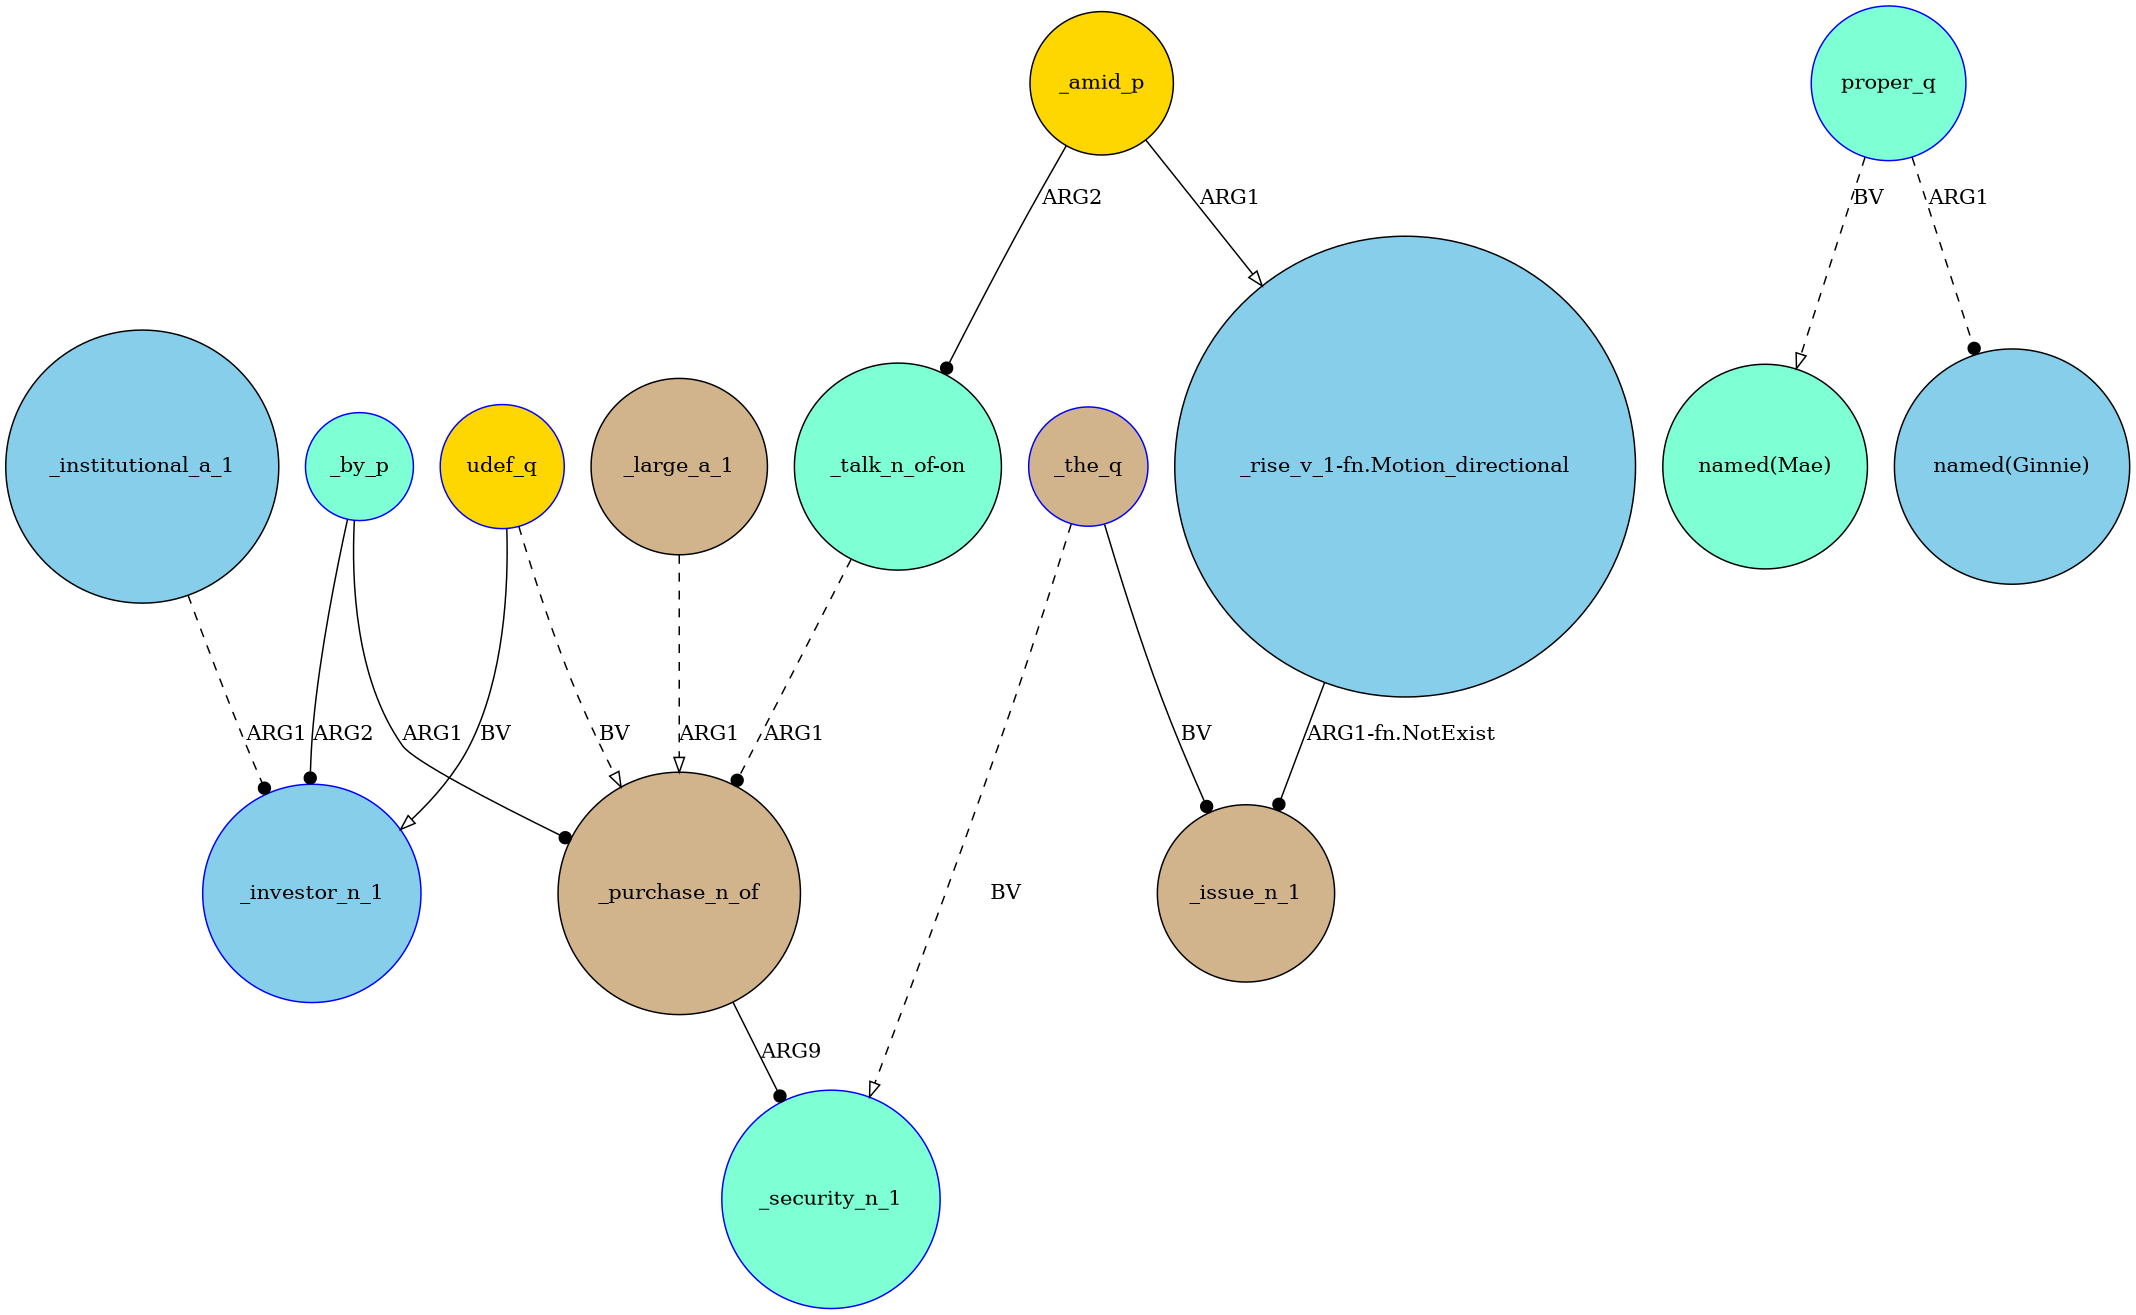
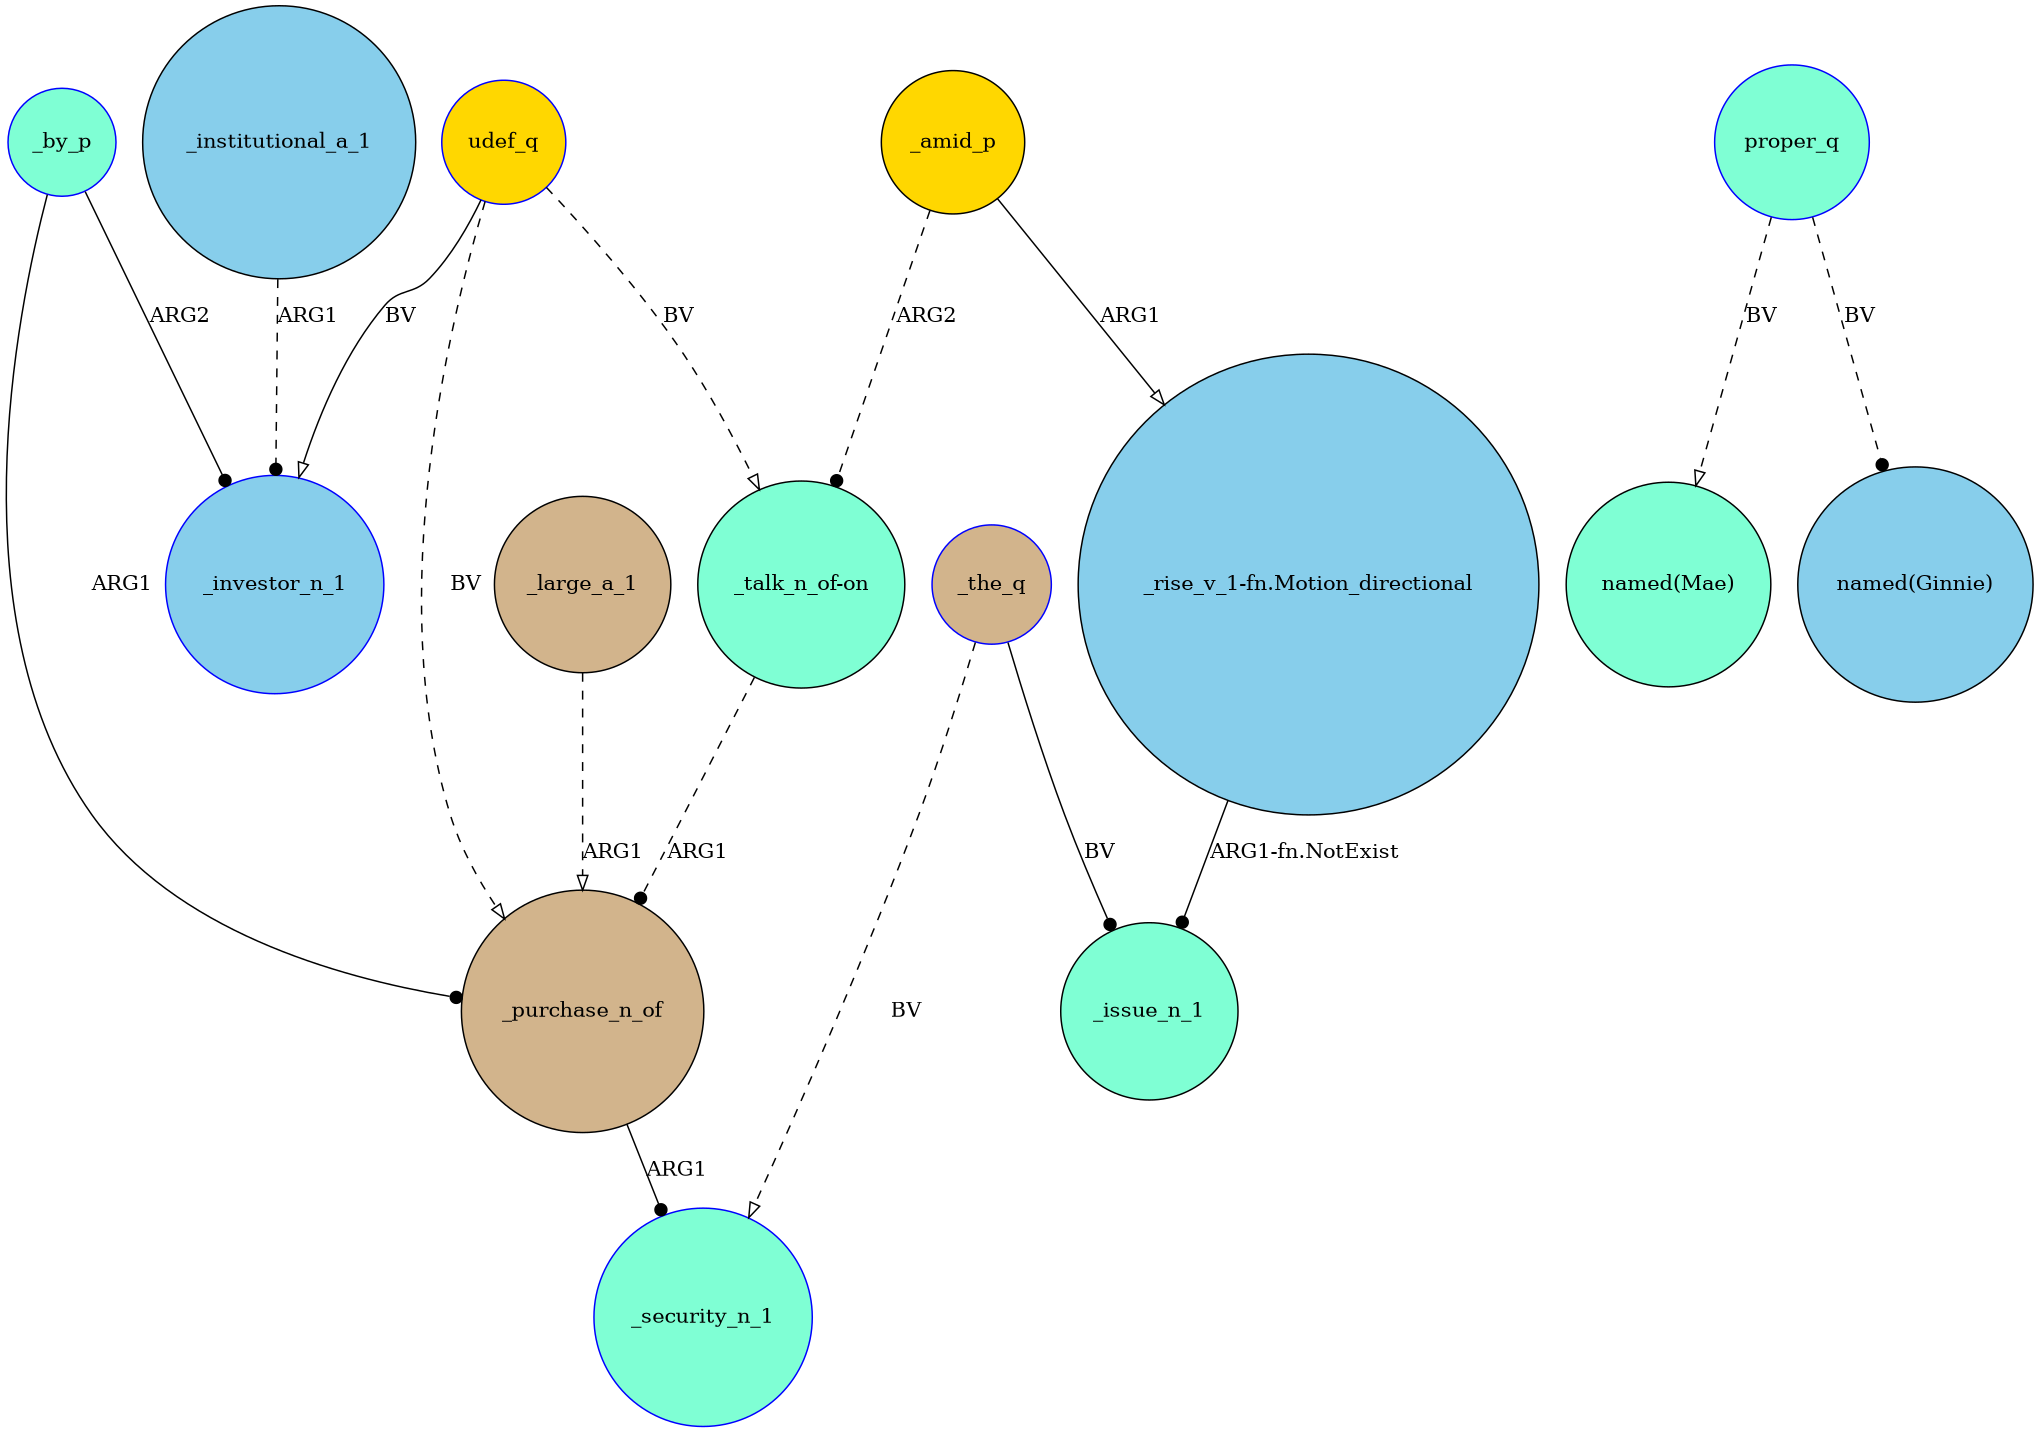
(1959, 199) -> (1860, 317)
(1006, 253) -> (884, 343)
none -> (662, 323)
(1246, 893) -> (1149, 1011)
(792, 1052) -> (677, 1170)
